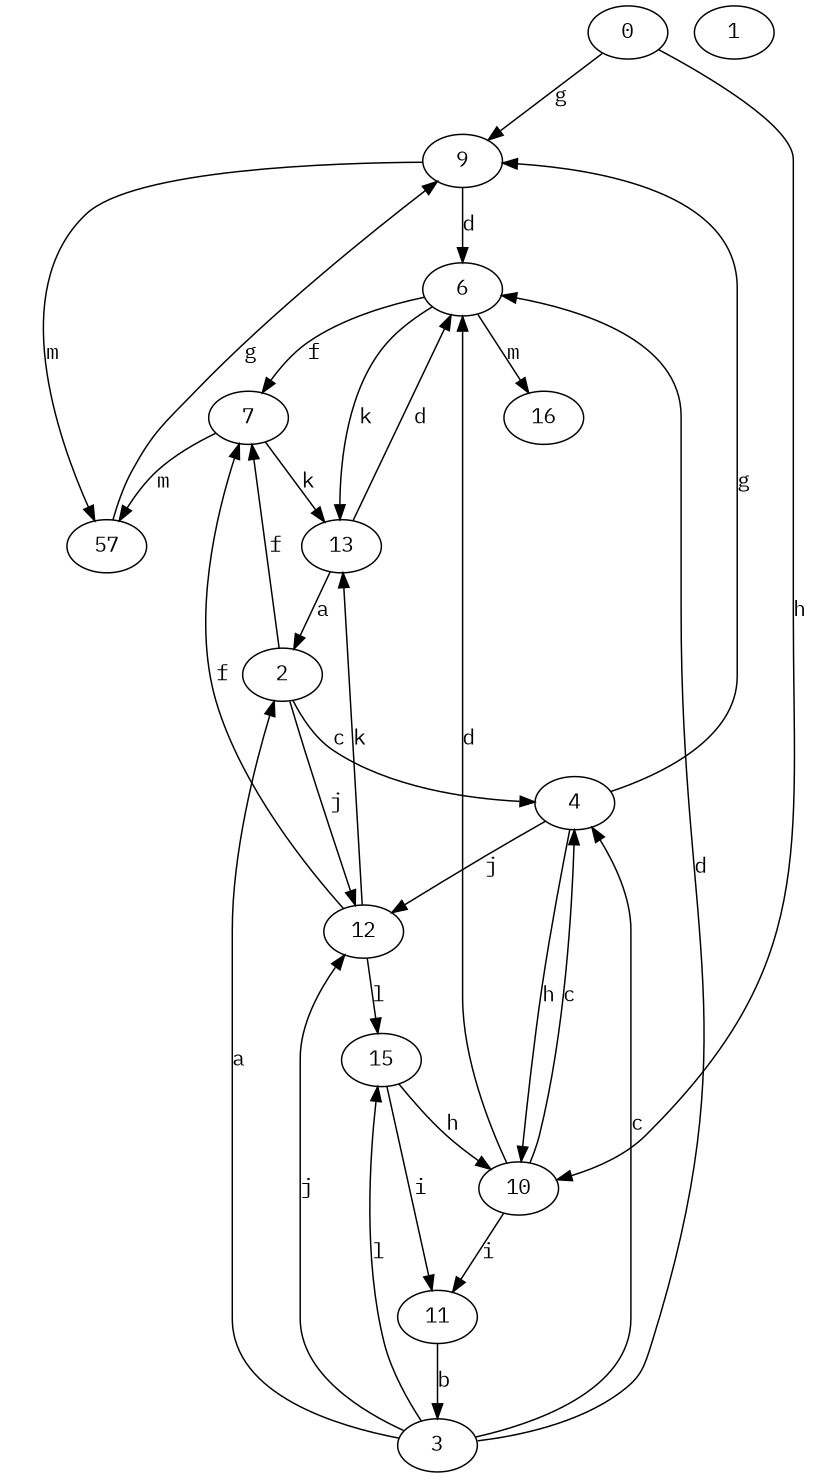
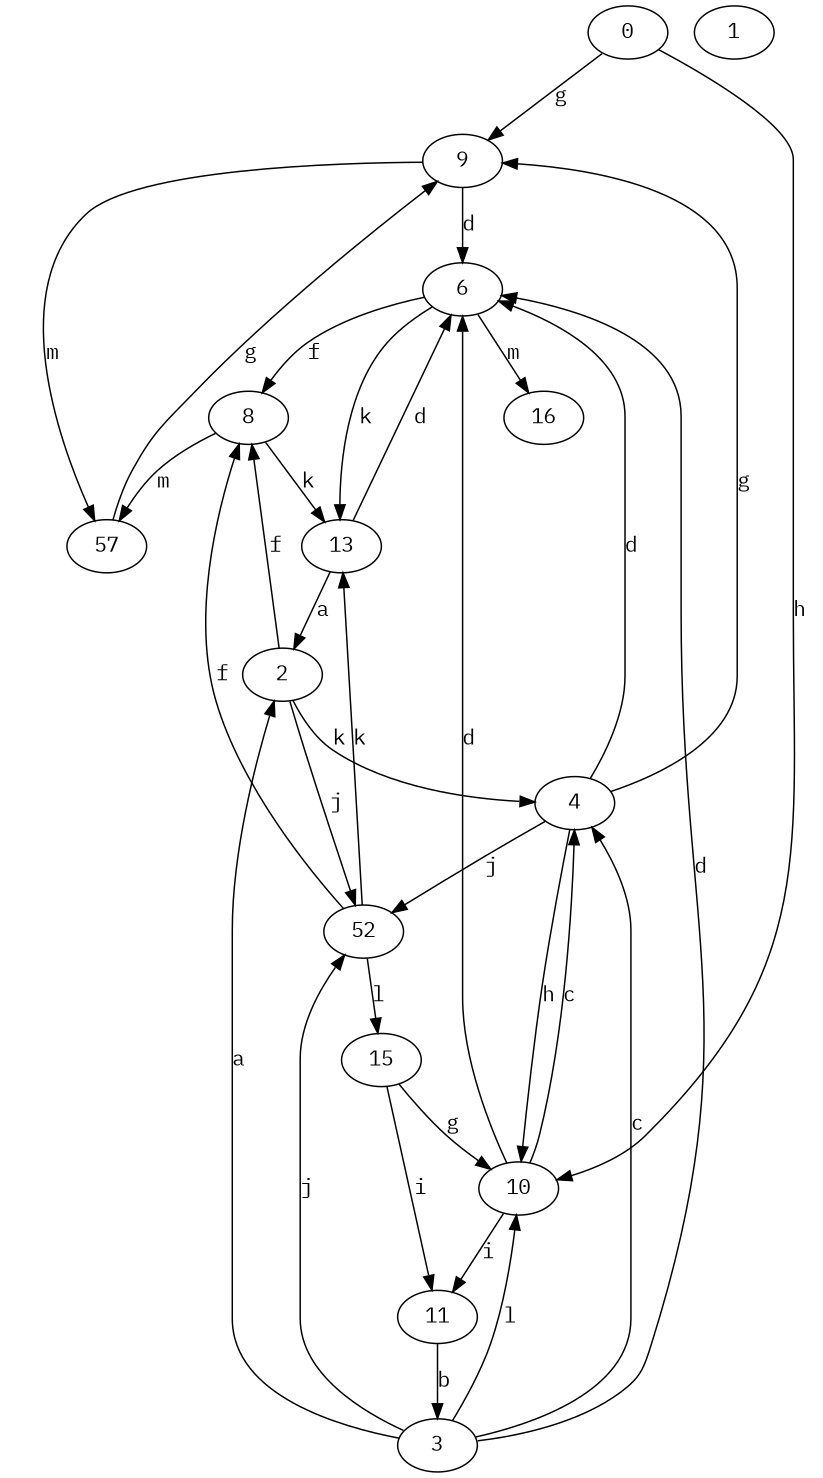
(249, 418) -> (249, 418)
none -> (625, 517)
(339, 739) -> (339, 739)
(364, 932) -> (364, 932)
(453, 1124) -> (453, 1124)
(372, 1266) -> (495, 1329)
